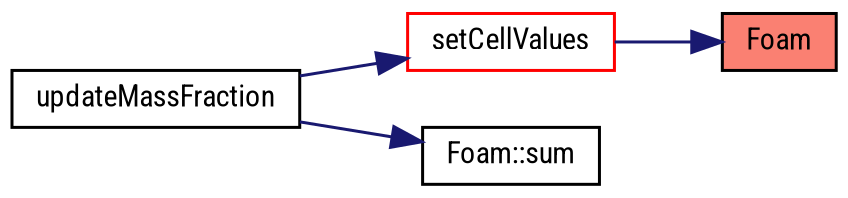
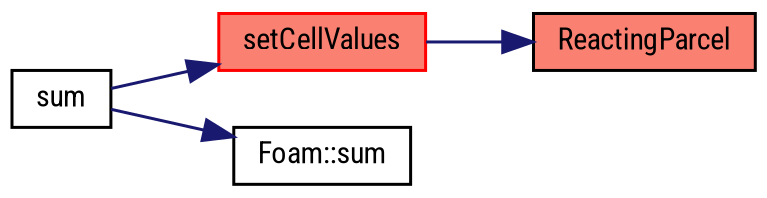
(511, 42) -> (322, 42)
(779, 42) -> (644, 42)
(156, 99) -> (61, 99)
